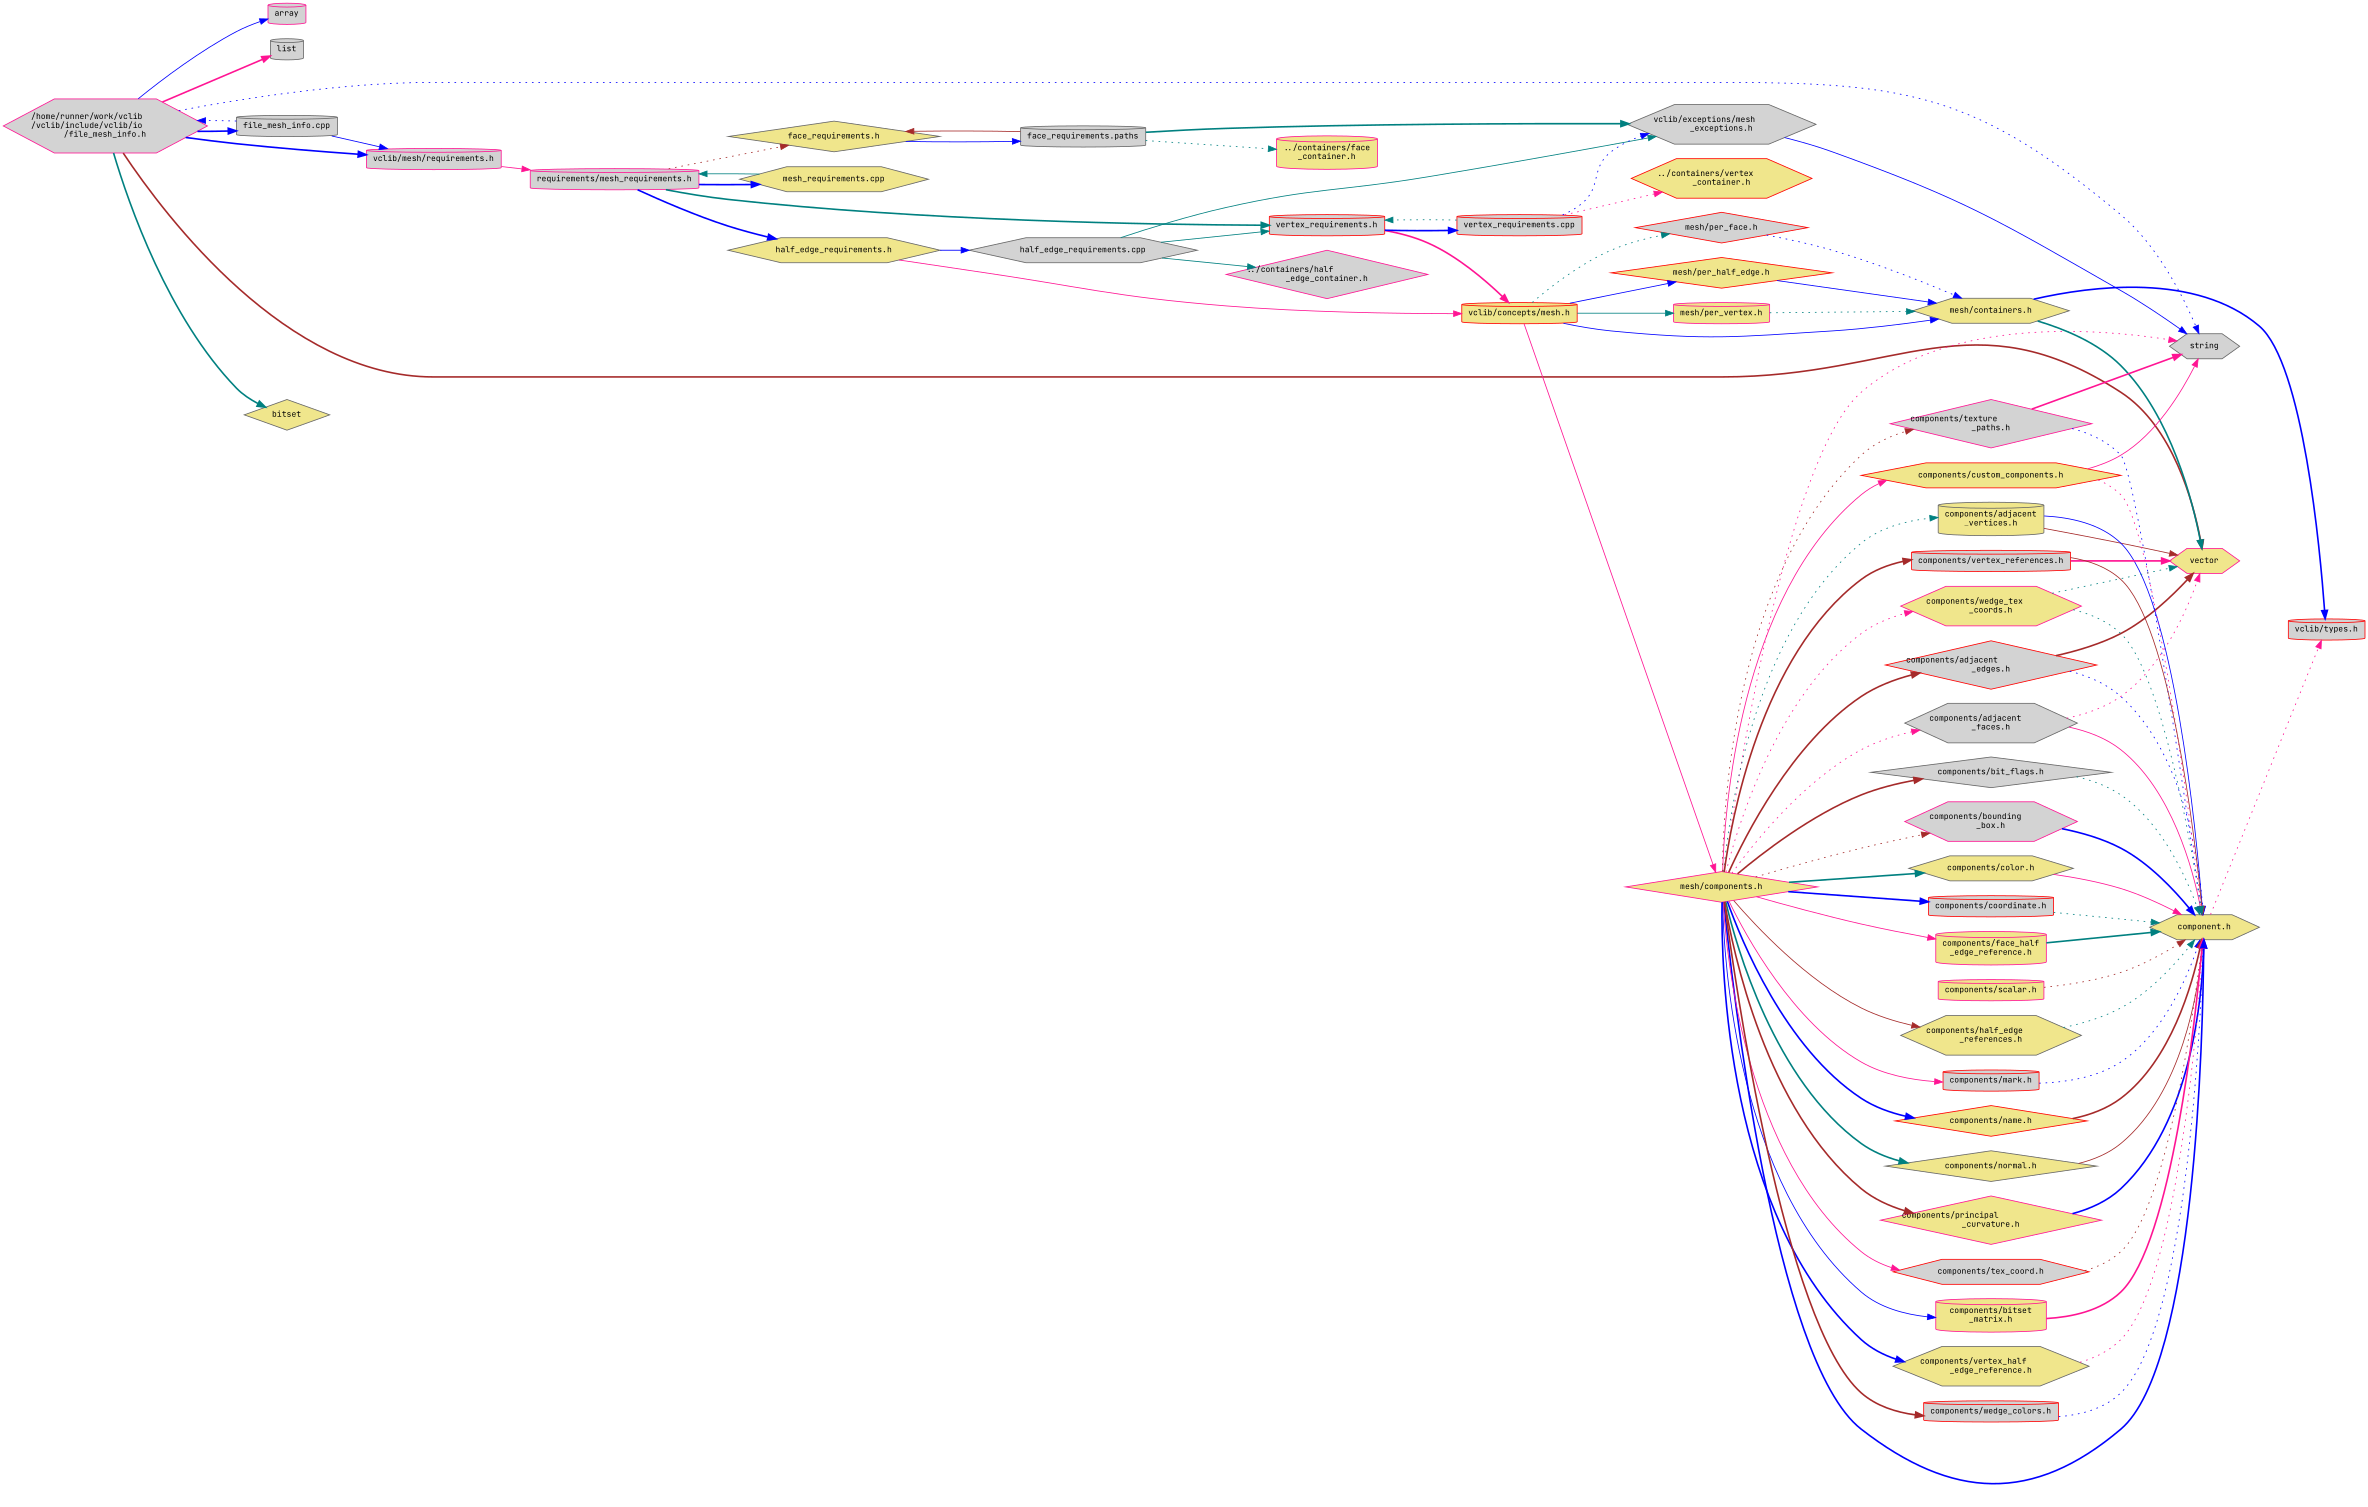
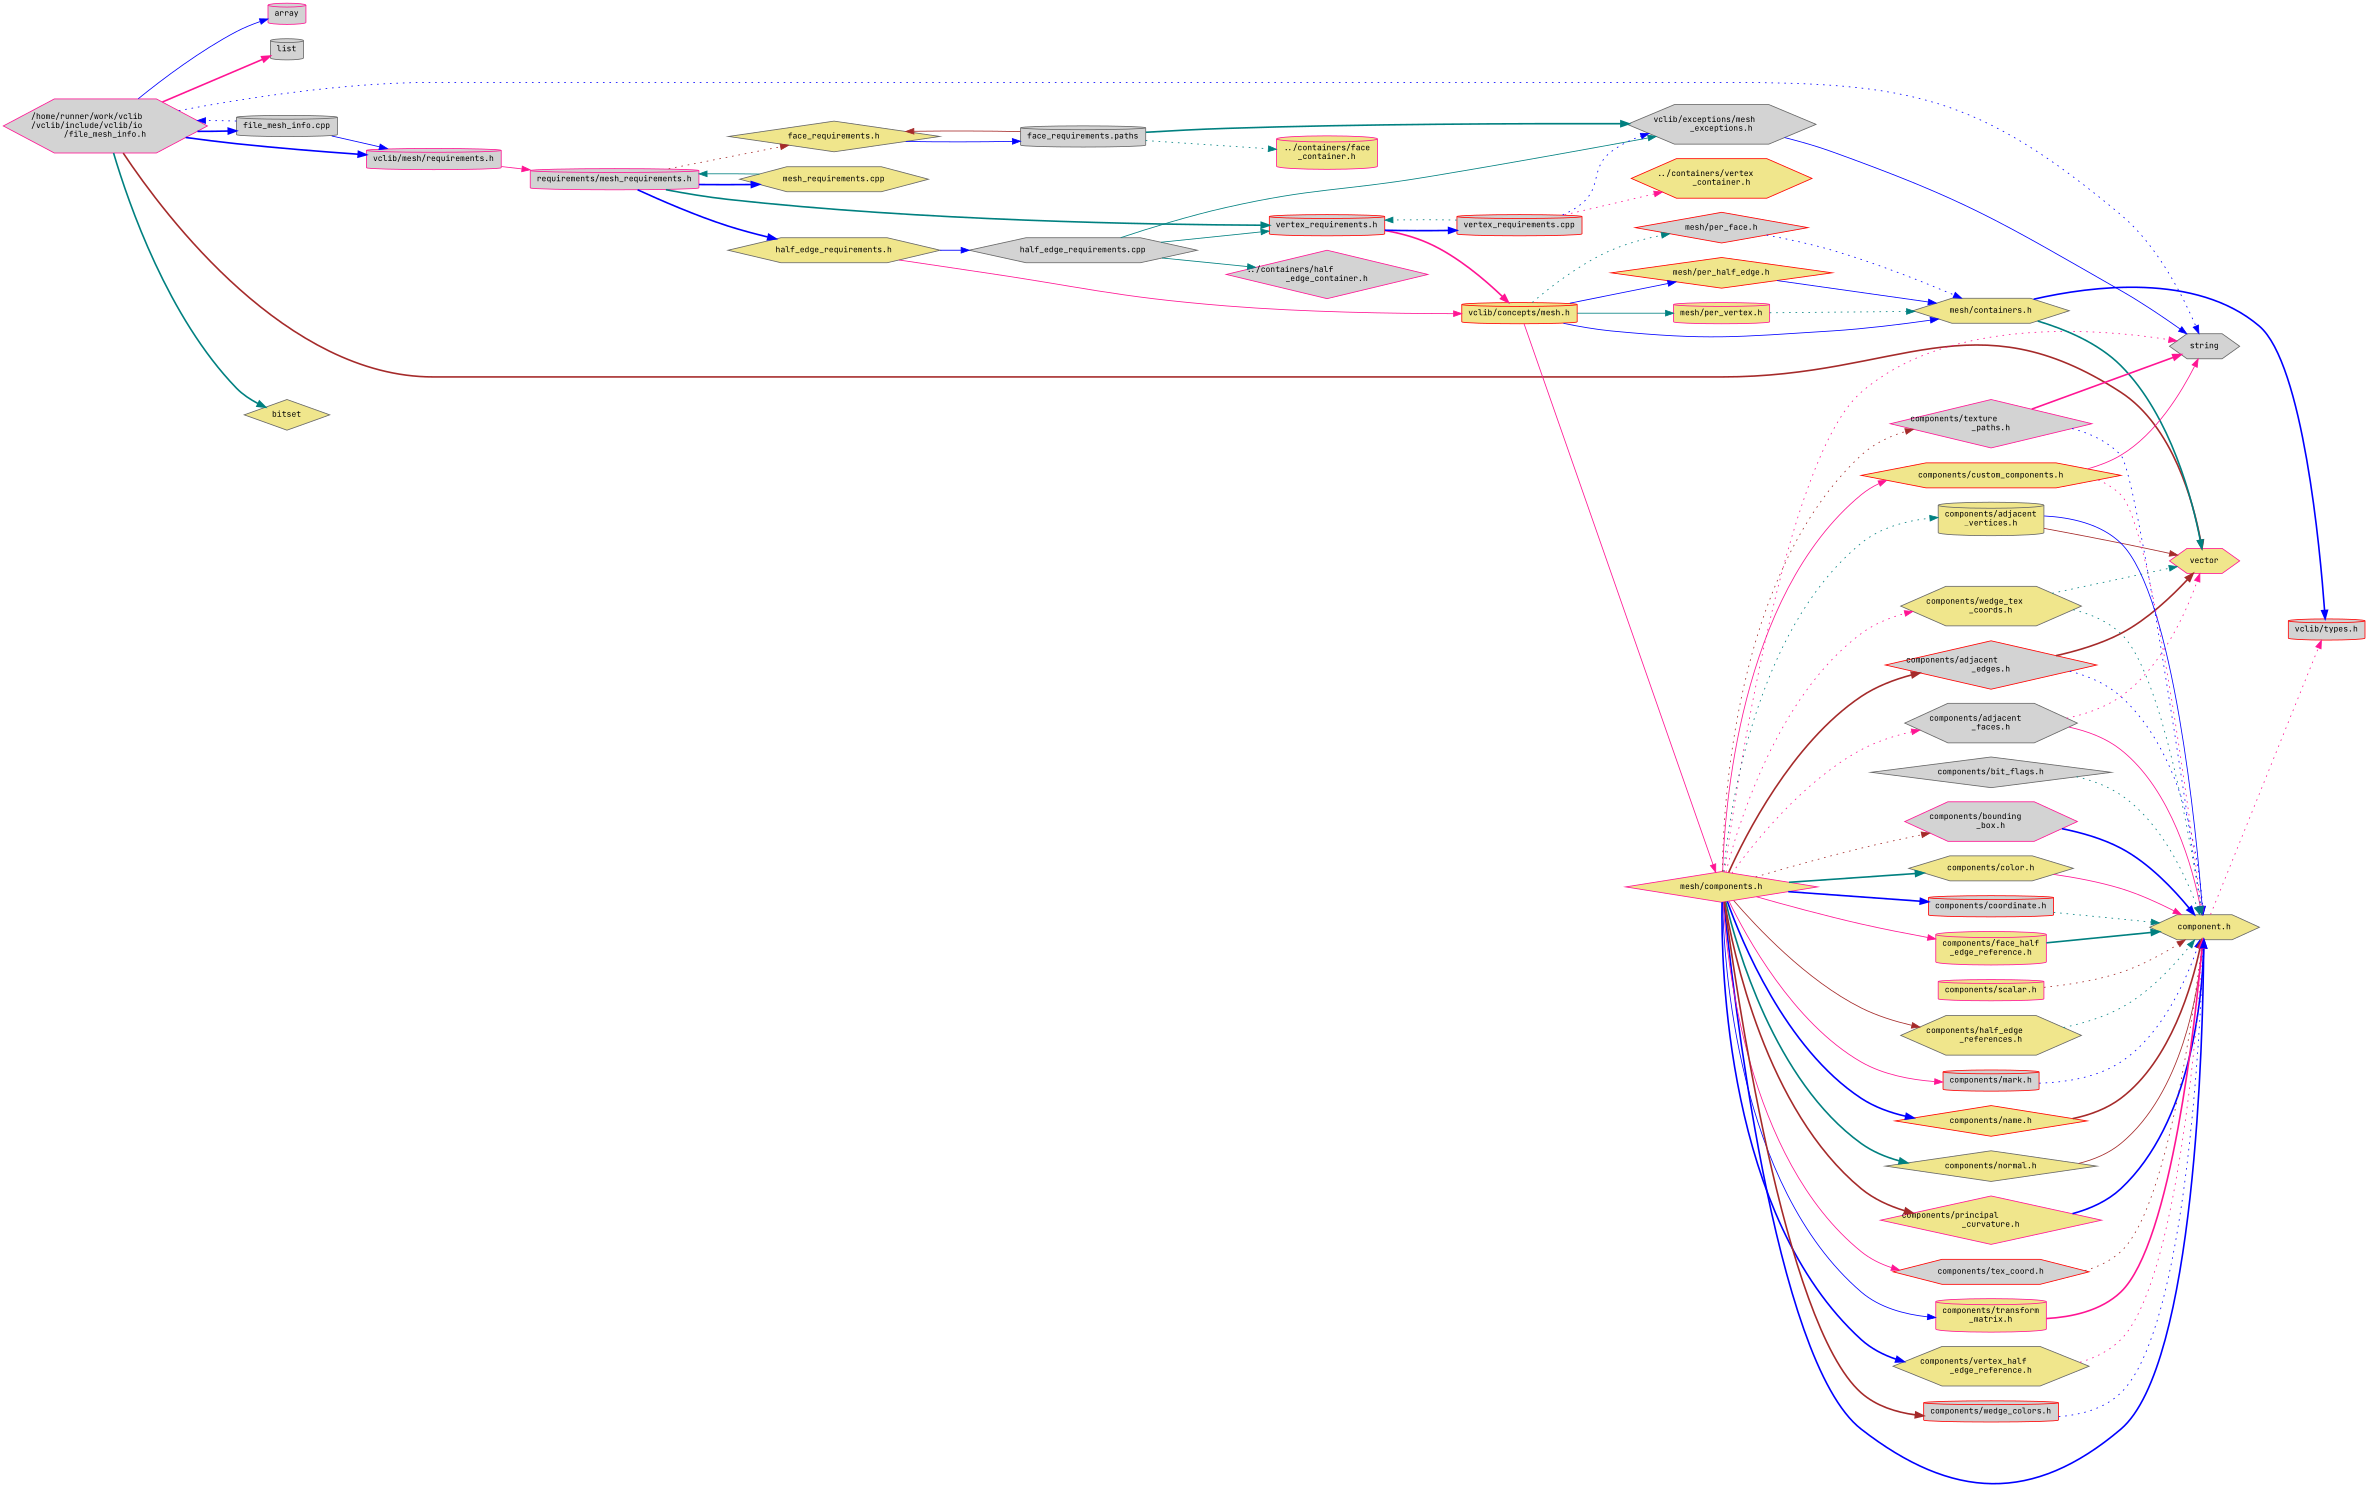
(1991, 561) -> none
(1991, 606) -> (1991, 606)
(1820, 815) -> none
(1991, 1315) -> (1991, 1315)
